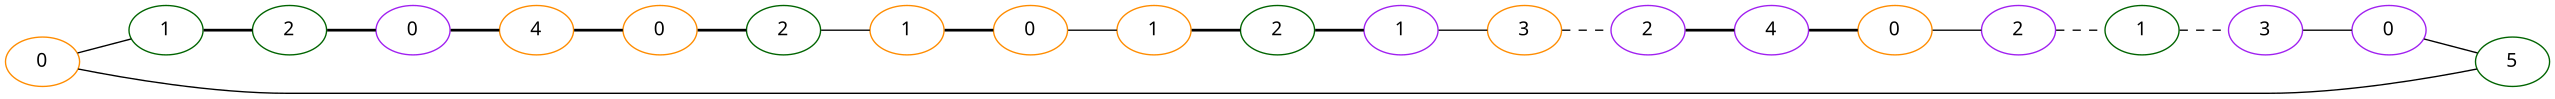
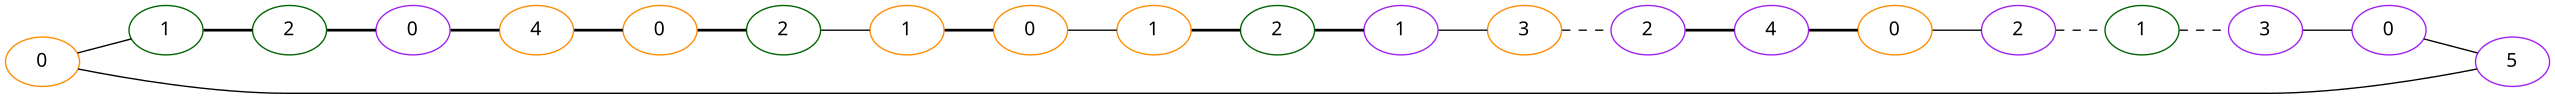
(2513, 62) -> (2513, 62)
